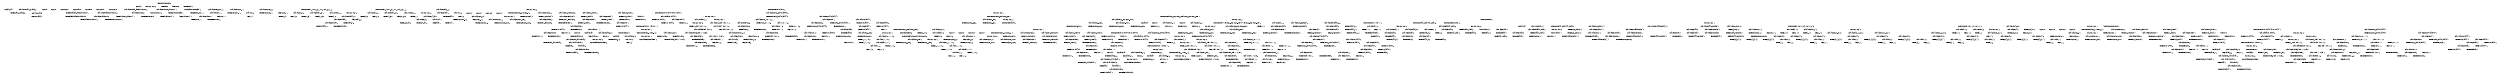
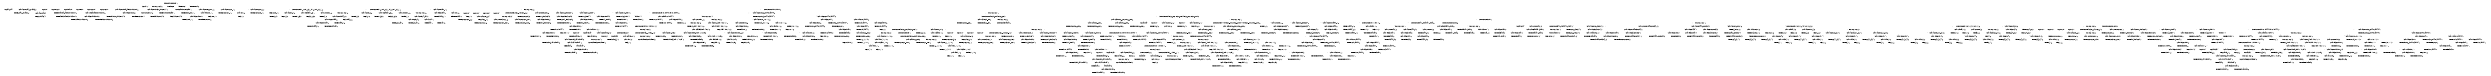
(54, 10) -> none
none -> (440, 17)
